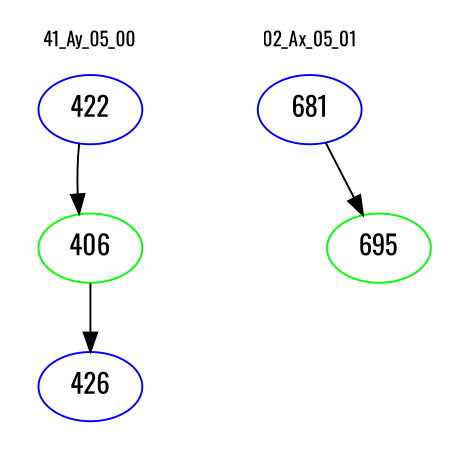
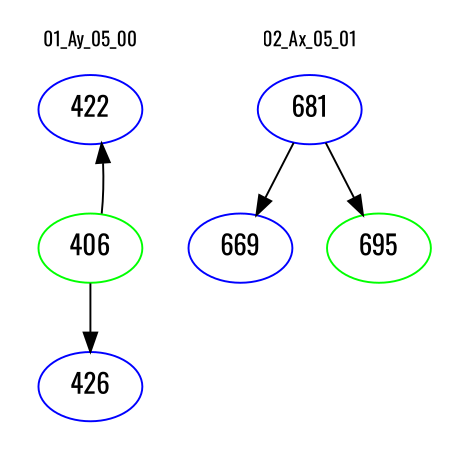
(90, 41) -> (90, 41)
(78, 169) -> (103, 188)
none -> (240, 248)
